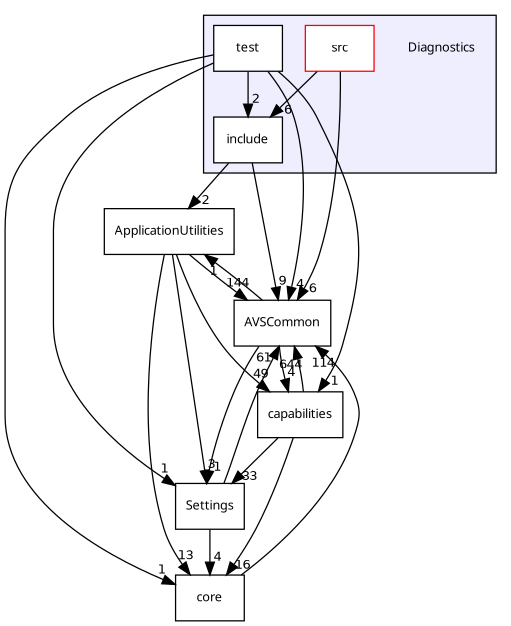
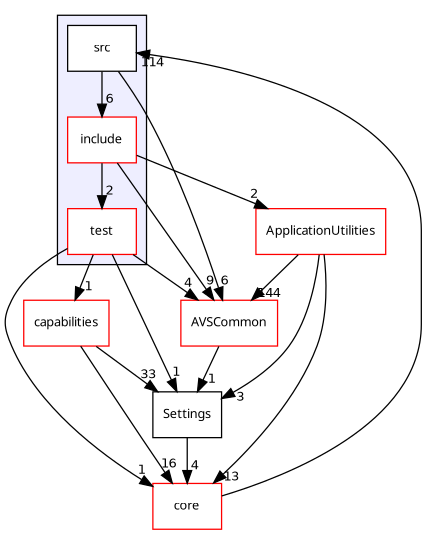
(248, 48) -> (102, 232)
(340, 48) -> (102, 48)
(441, 48) -> none
(248, 88) -> (102, 180)
(248, 140) -> (102, 140)
(169, 232) -> (321, 232)
(239, 281) -> none
(282, 323) -> (229, 323)
(209, 325) -> none
(282, 363) -> none
(301, 375) -> none
(300, 415) -> (66, 323)
(246, 420) -> none
(335, 476) -> (421, 242)
(210, 598) -> (187, 506)
